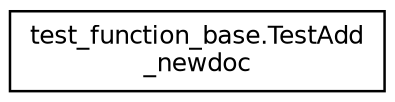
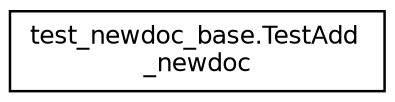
(197, 51) -> (197, 51)
